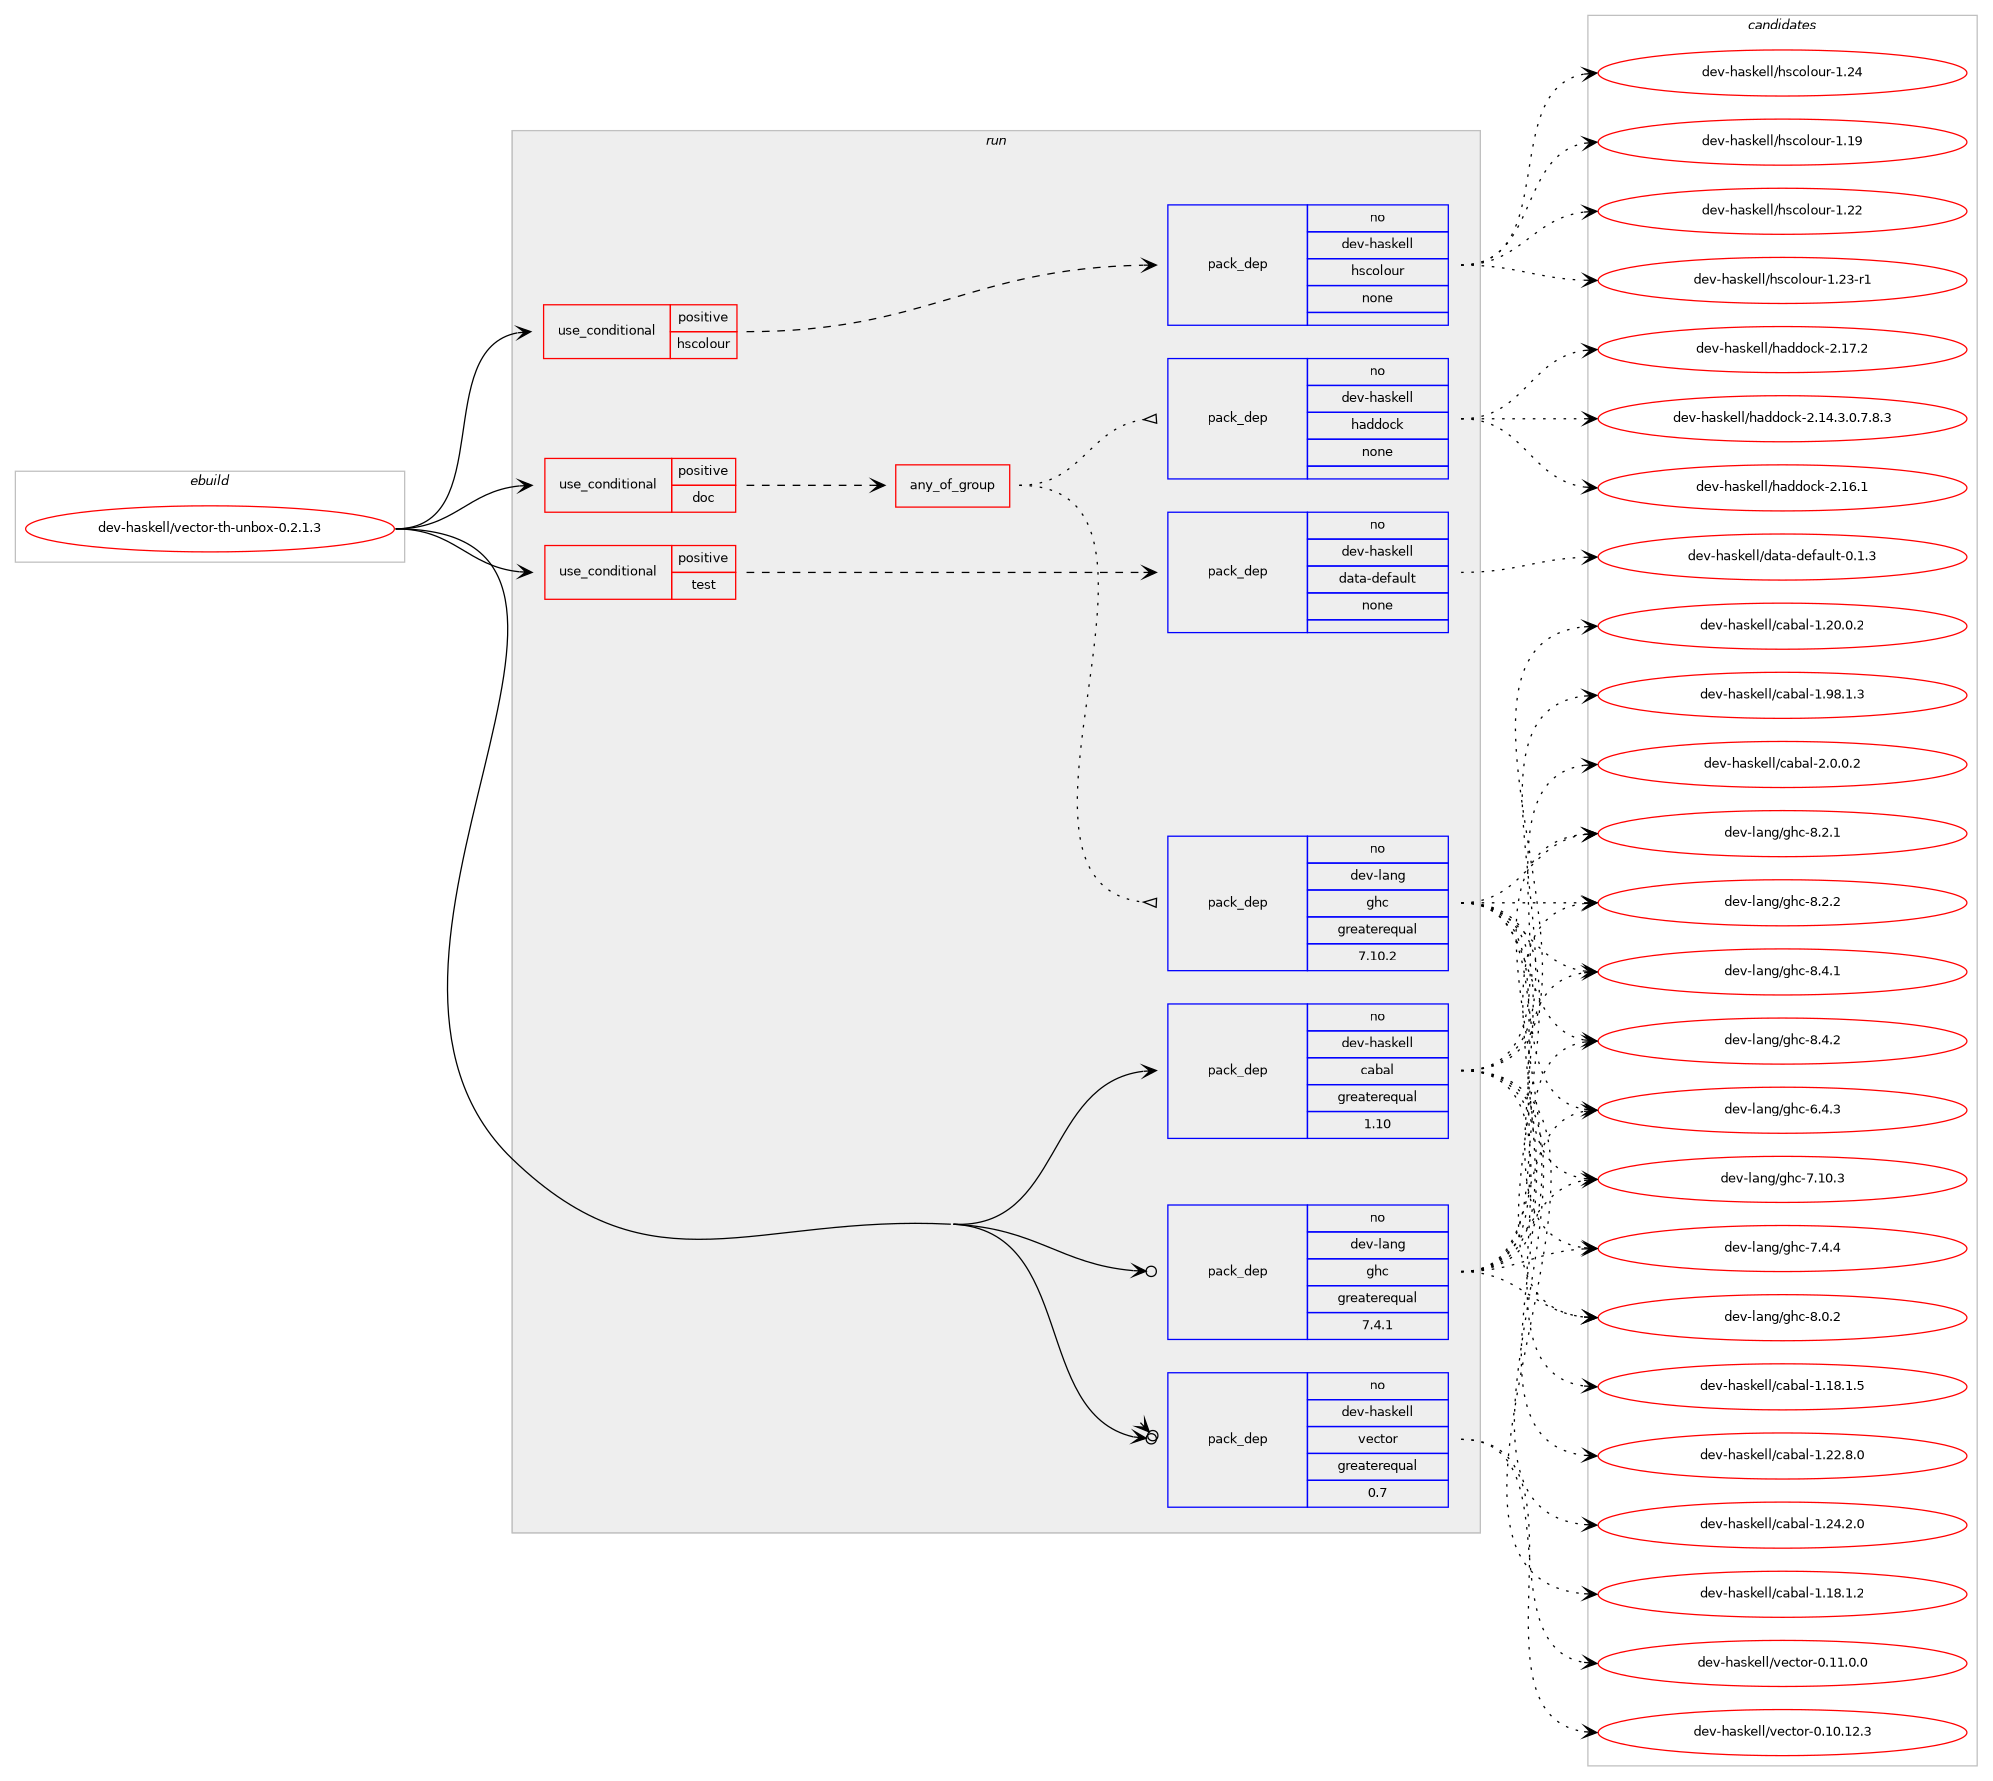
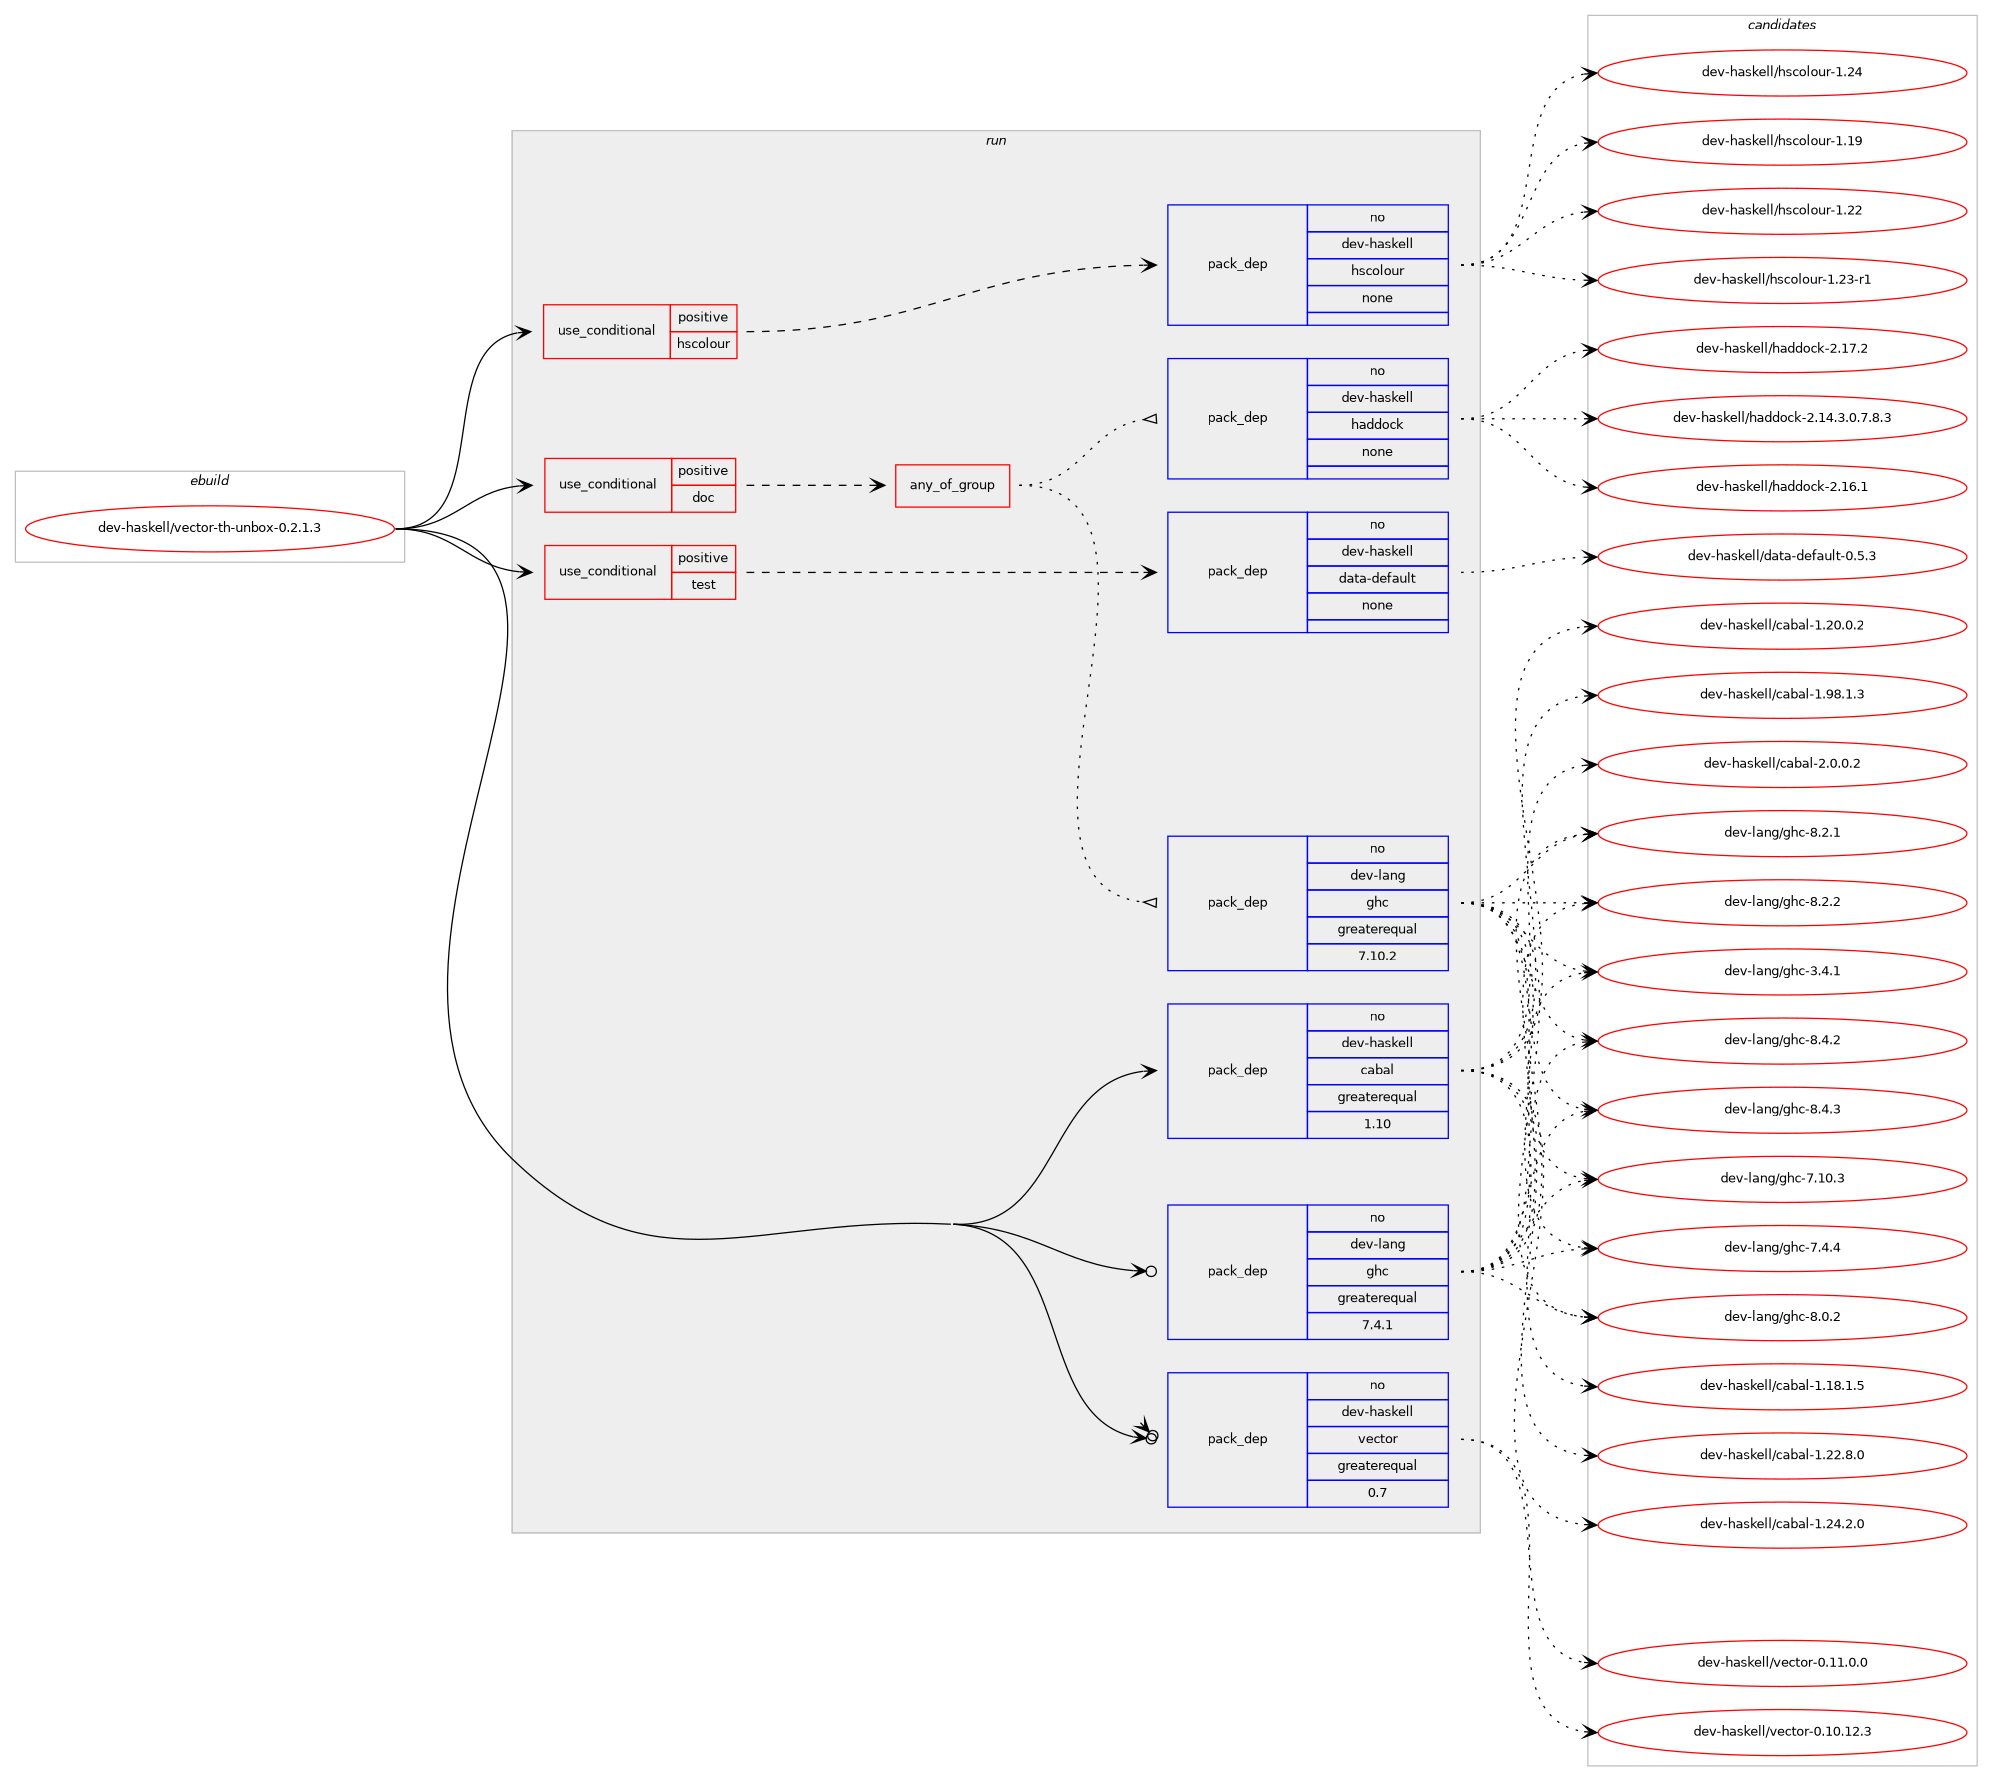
(1783, 557) -> (1783, 557)
(1783, 972) -> (1783, 972)
(1783, 1110) -> (1783, 1110)
(1783, 1594) -> none
